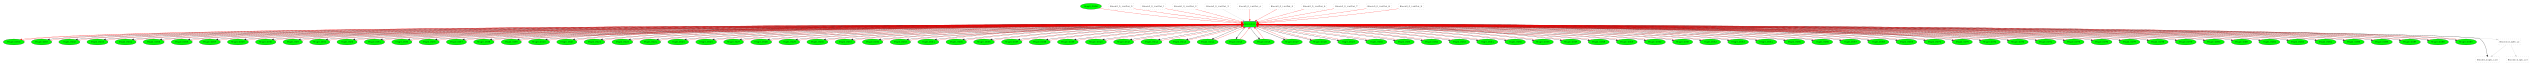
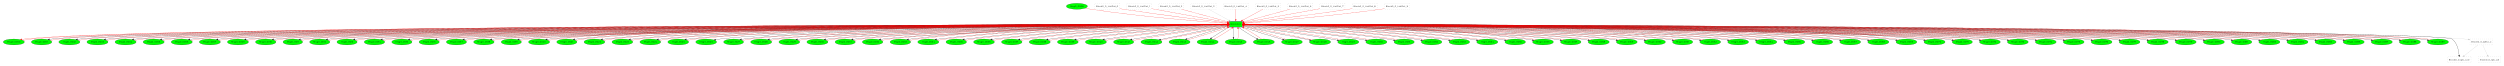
(978, 28) -> none
(2269, 42) -> none
